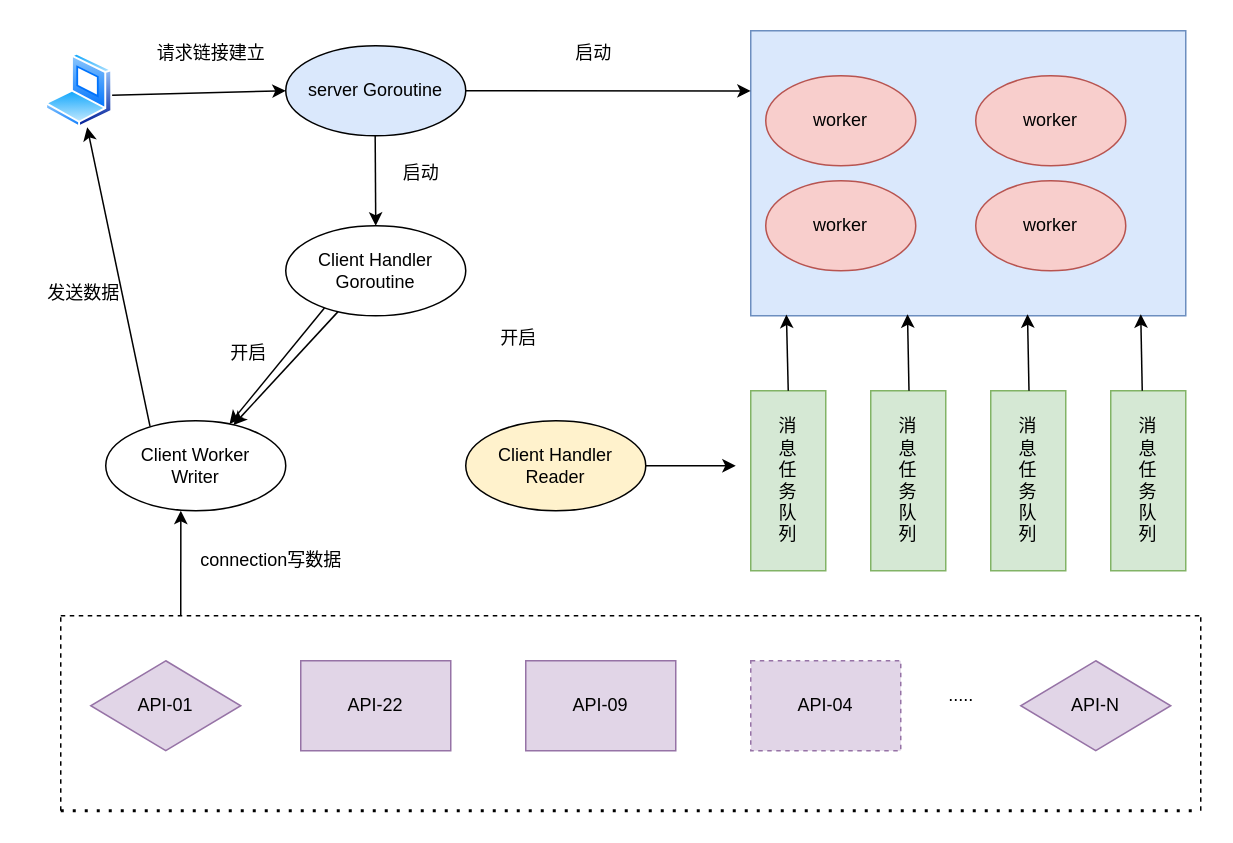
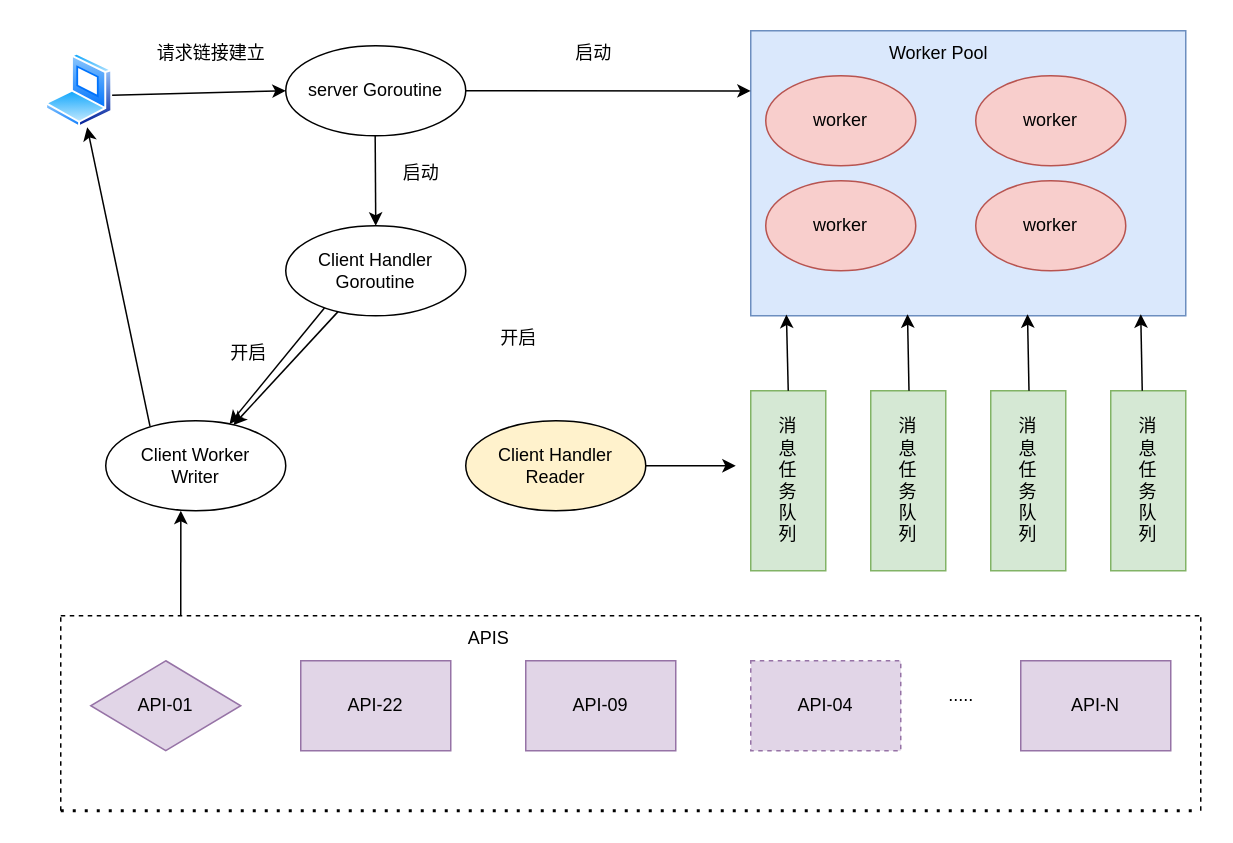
none -> (938, 53)
(376, 91) -> (376, 91)
(83, 293) -> none
(271, 560) -> none
none -> (488, 638)
(1096, 706) -> (1096, 706)
